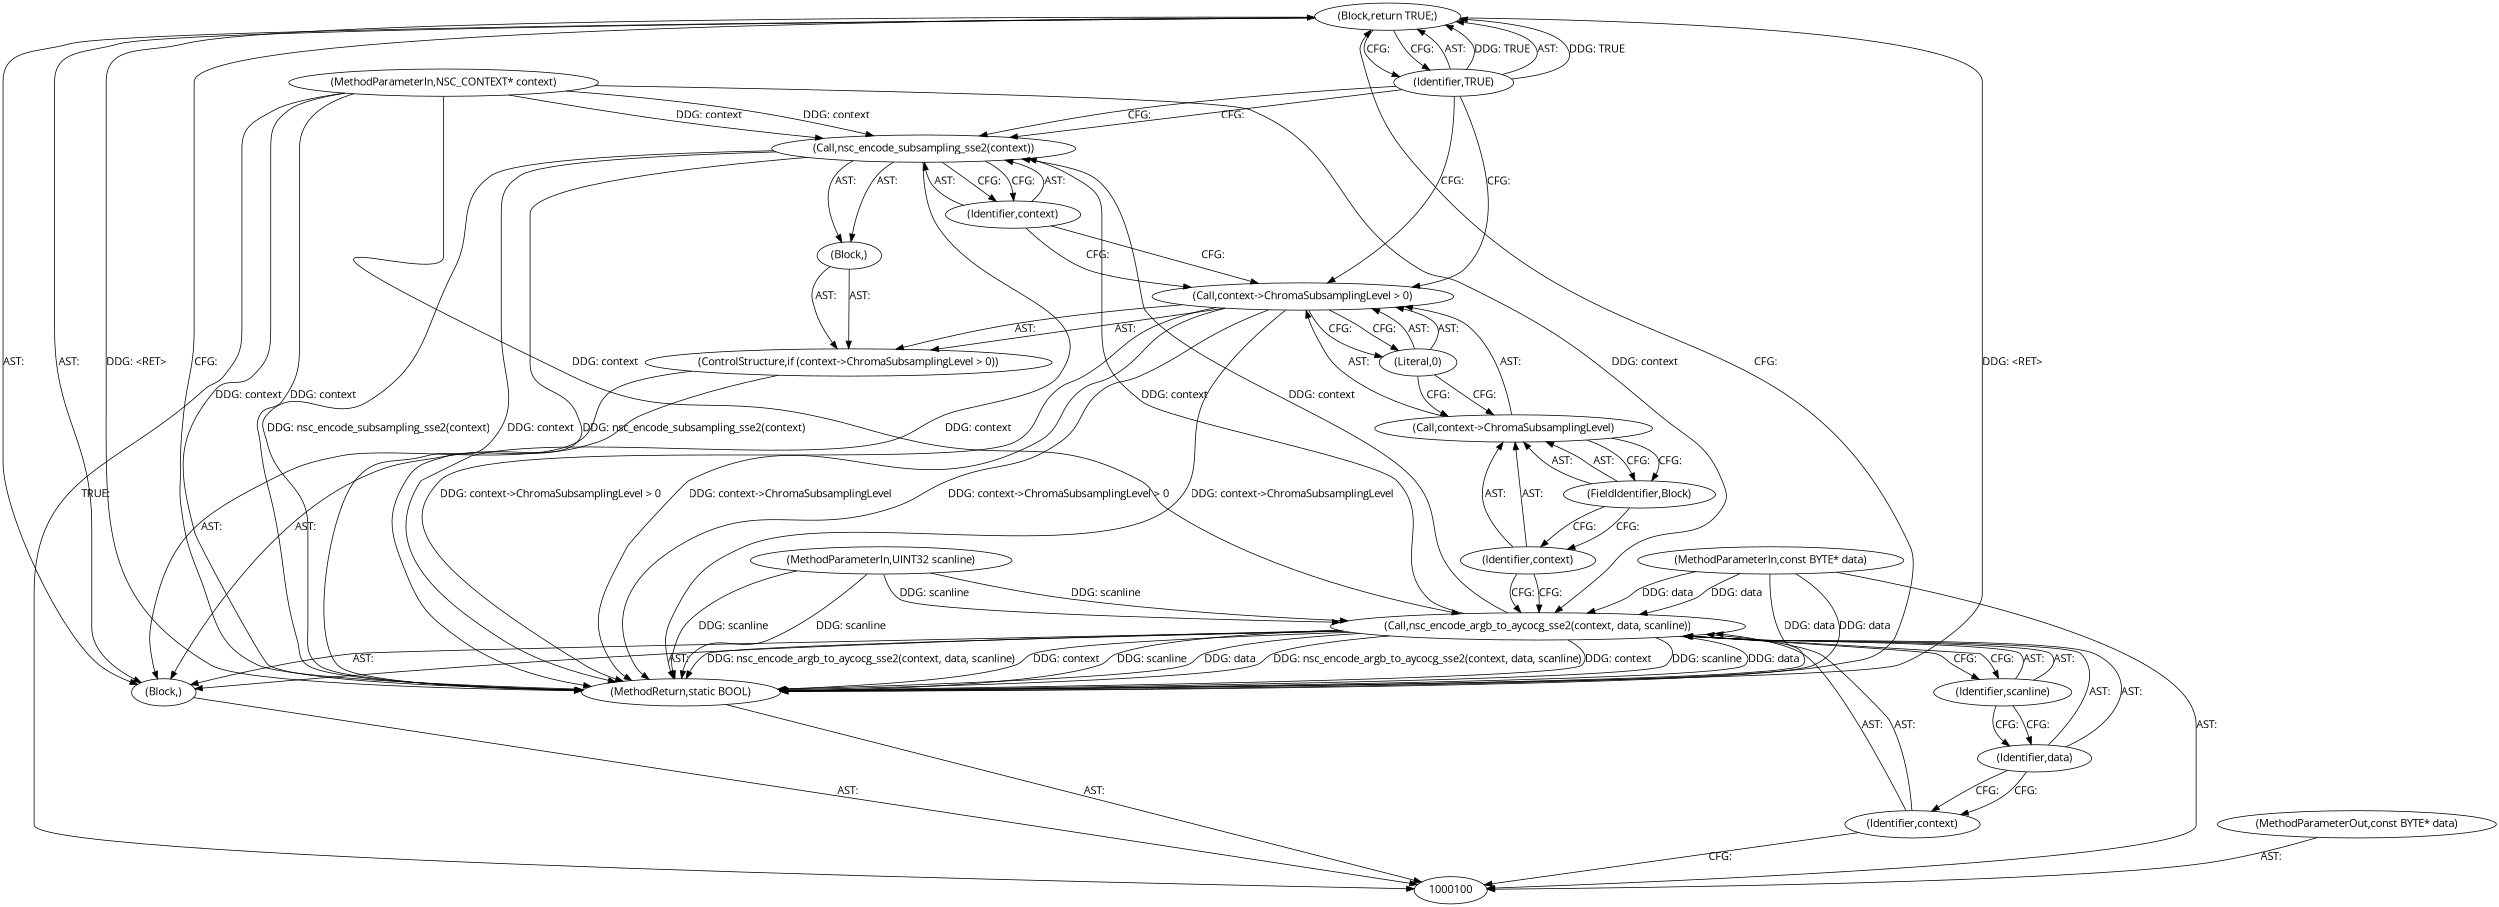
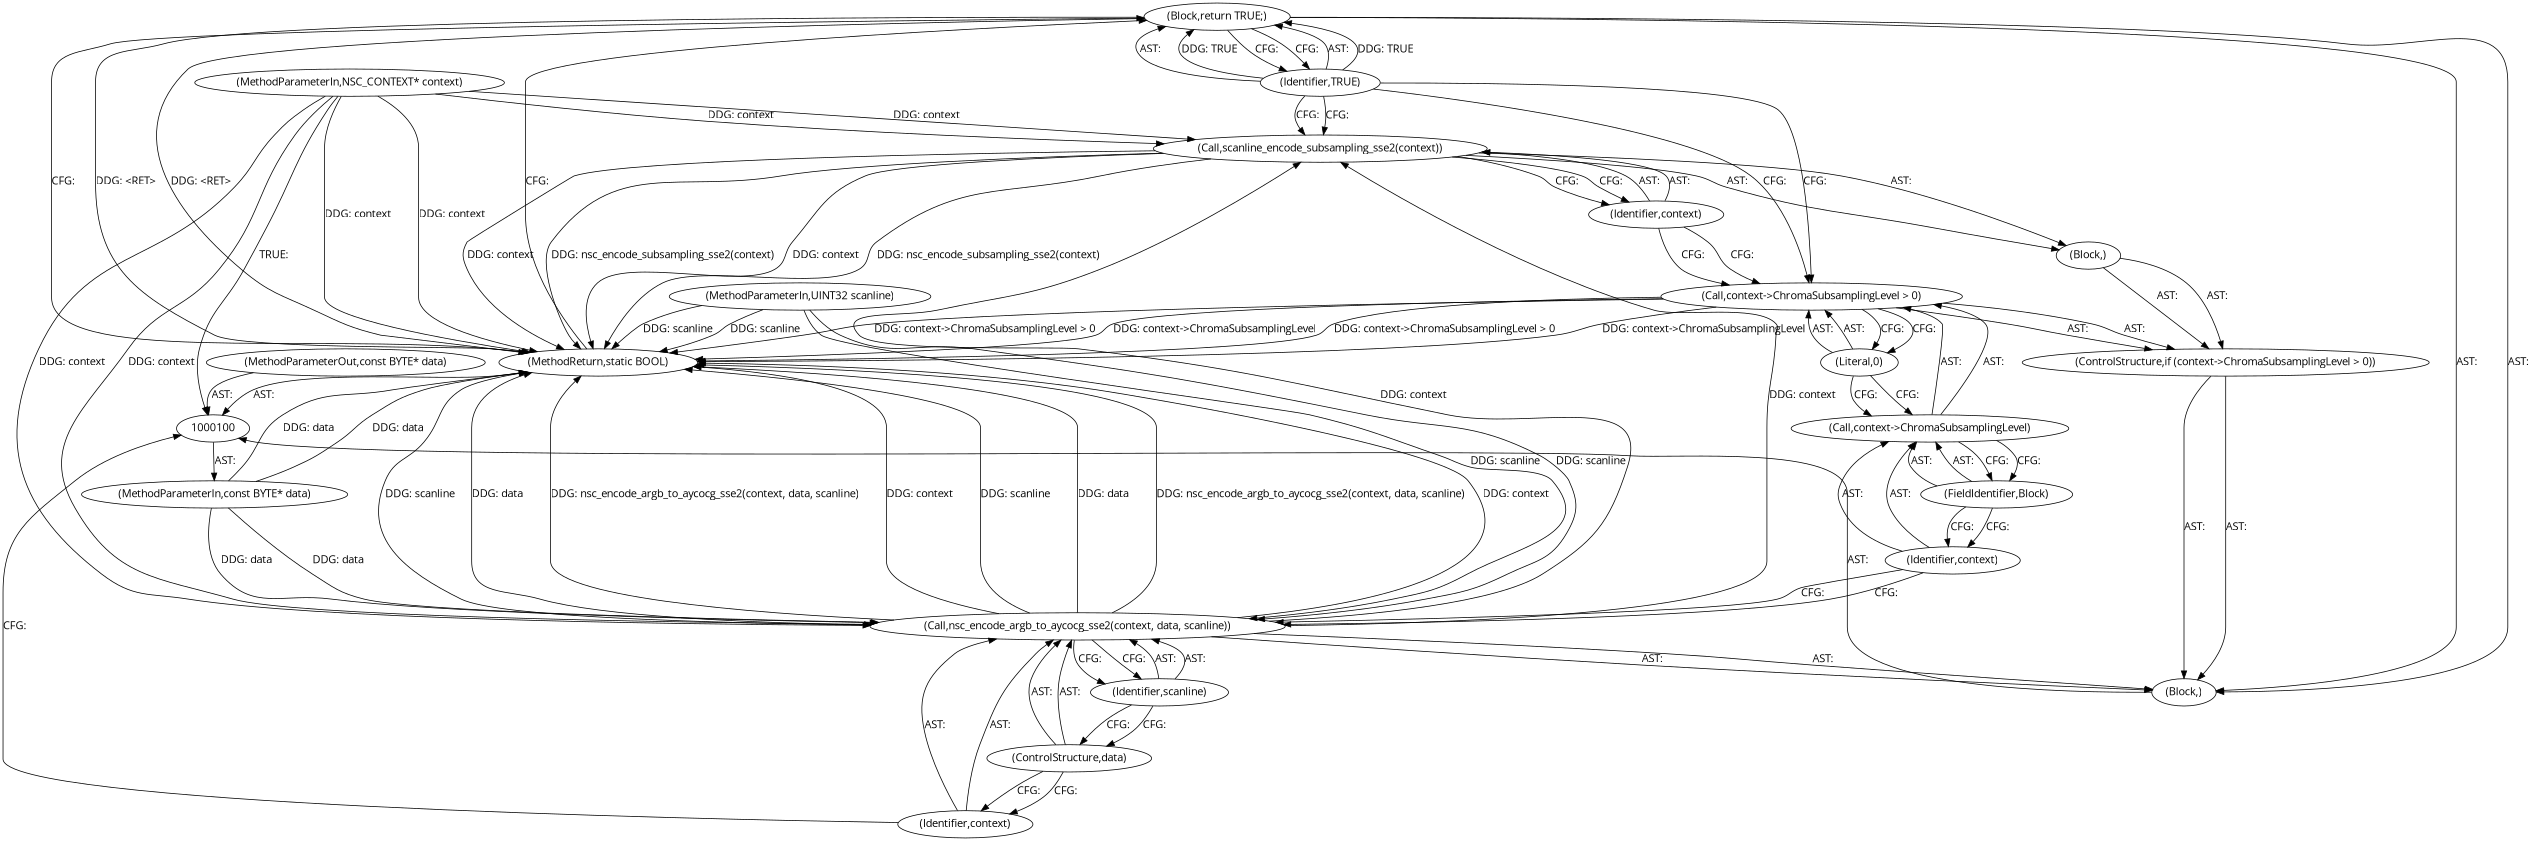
(924, 149) -> (1320, 149)
(2035, 758) -> (1069, 758)
(2099, 850) -> (214, 458)
